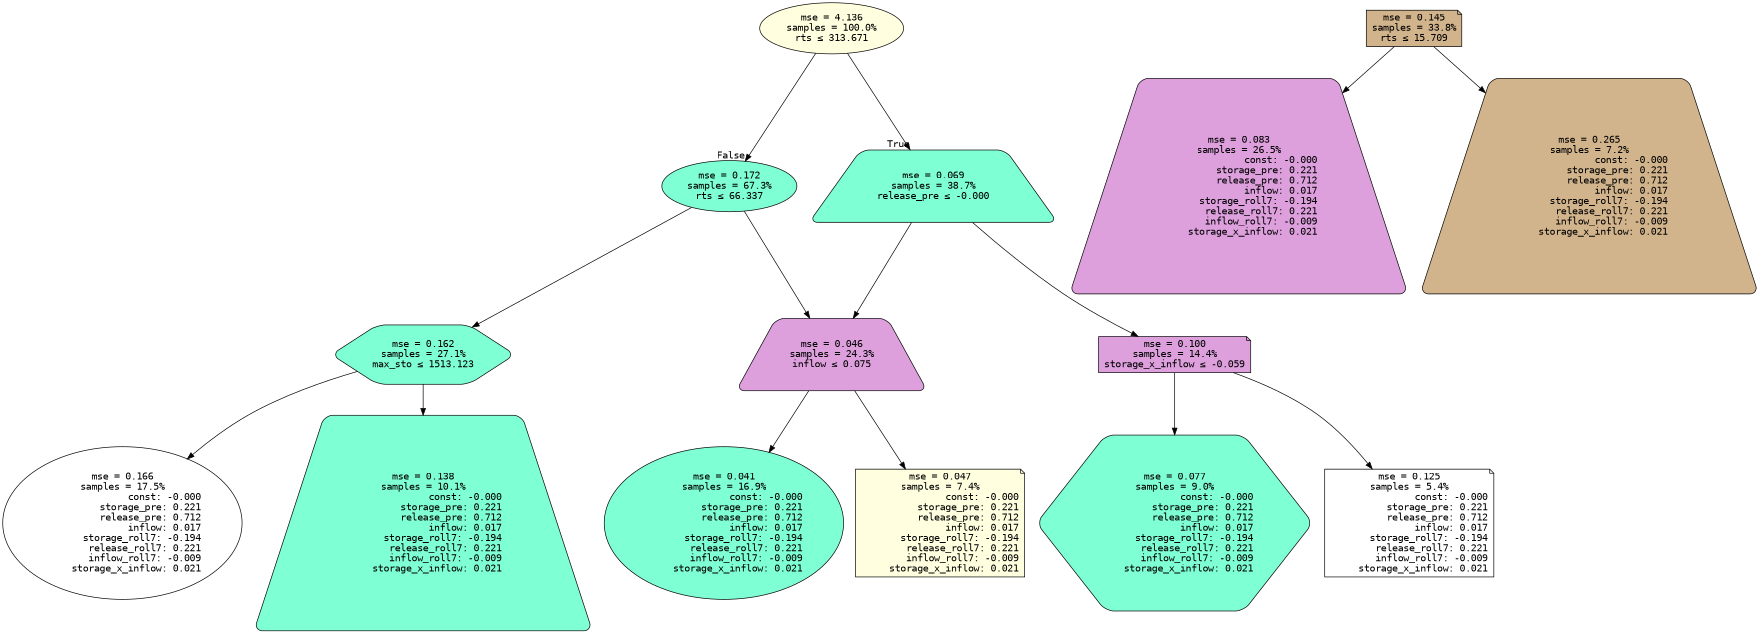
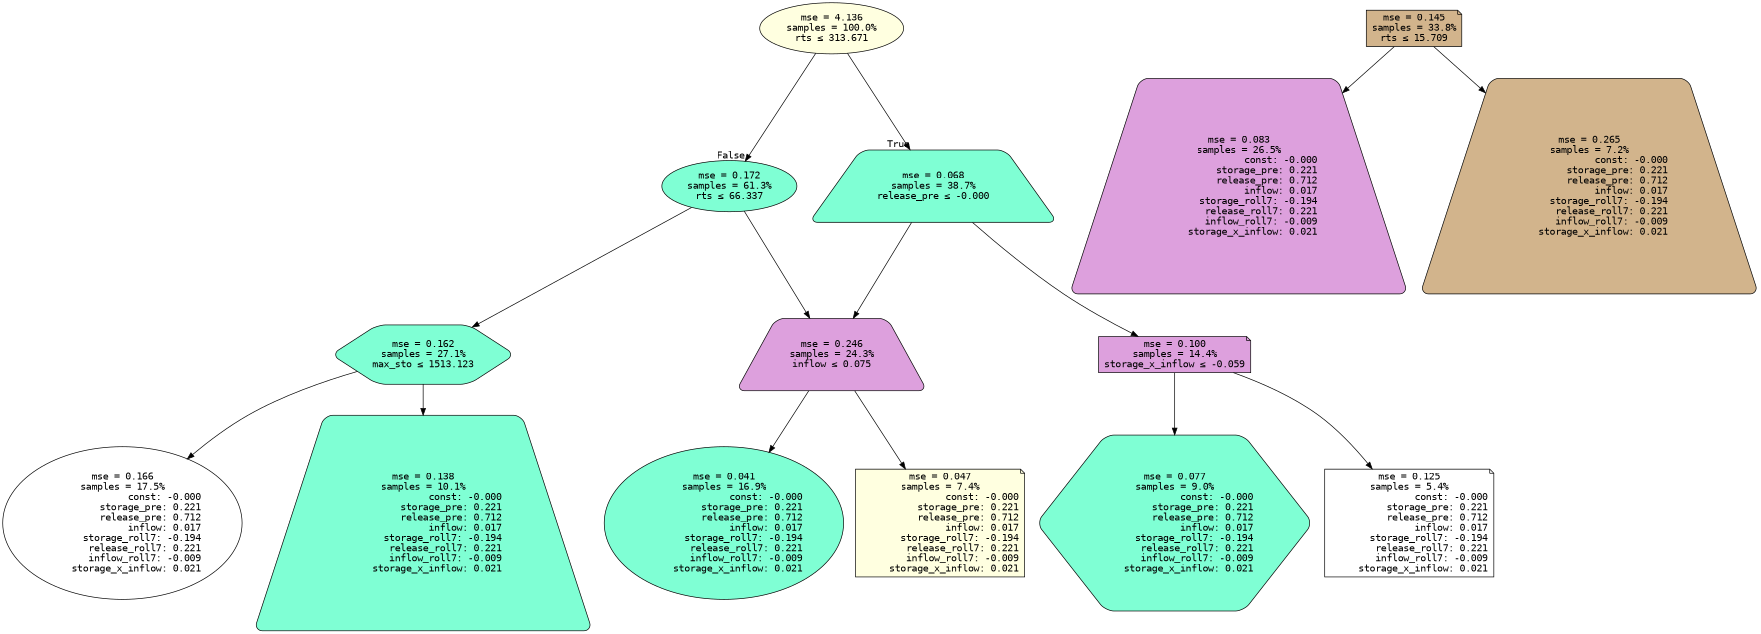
(729, 186) -> (729, 186)
(933, 186) -> (933, 186)
(832, 355) -> (832, 355)
